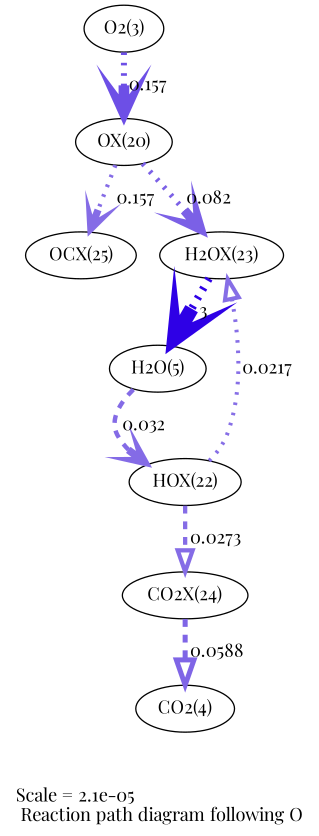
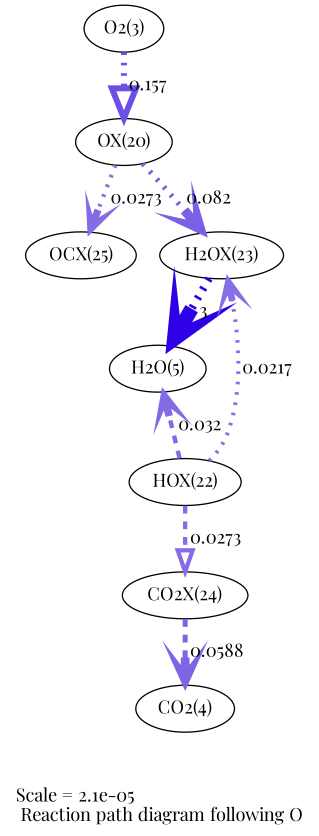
(124, 70) -> (124, 70)
(134, 199) -> (134, 199)
(238, 383) -> (238, 383)
(115, 420) -> (174, 436)
(185, 639) -> (185, 639)
